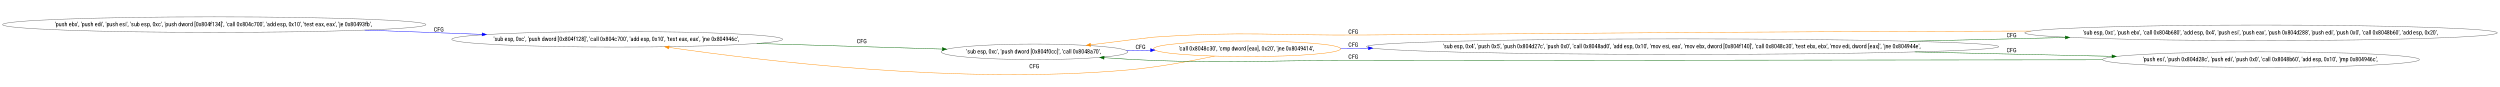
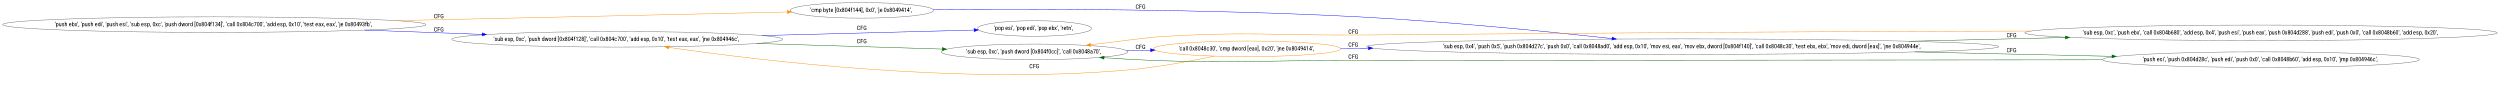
none -> (862, 10)
none -> (1035, 29)
